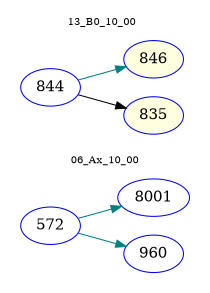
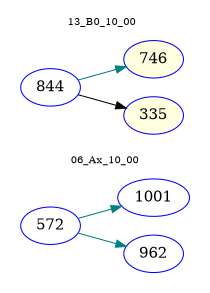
(154, 59) -> (154, 59)
(154, 115) -> (154, 115)
(154, 198) -> (154, 198)
(154, 254) -> (154, 254)
